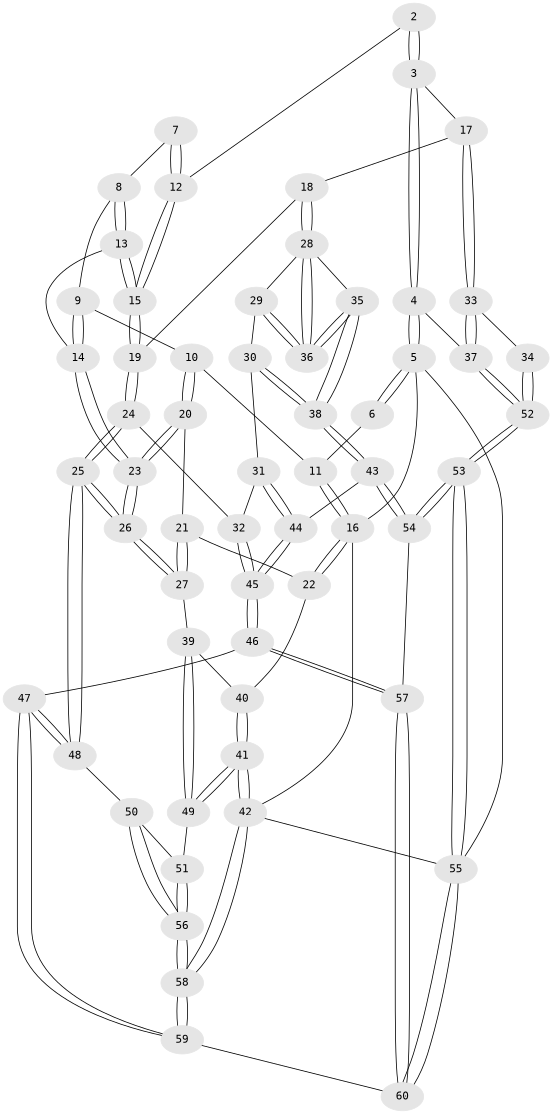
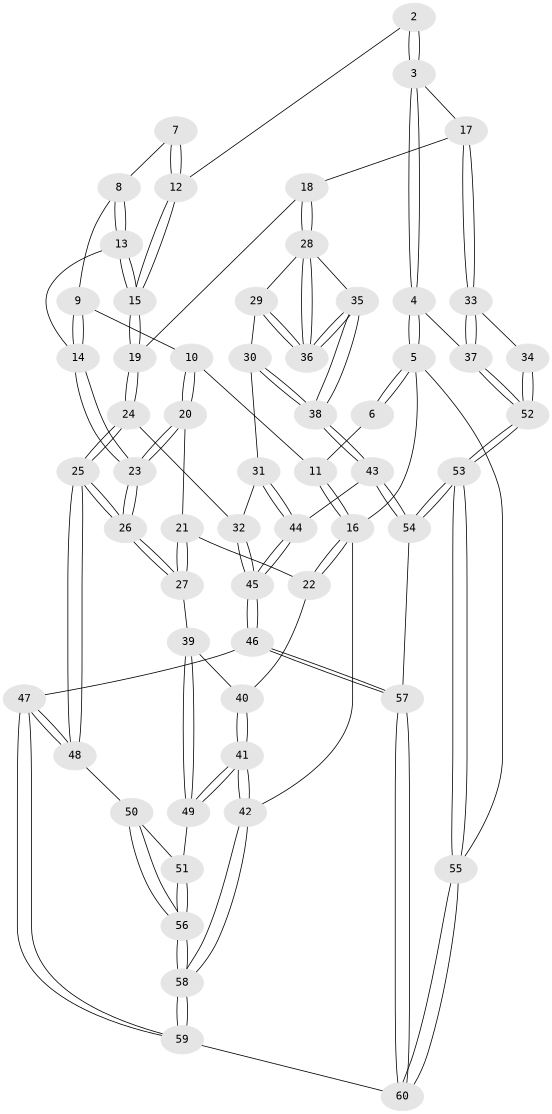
(351, 841) -> none
